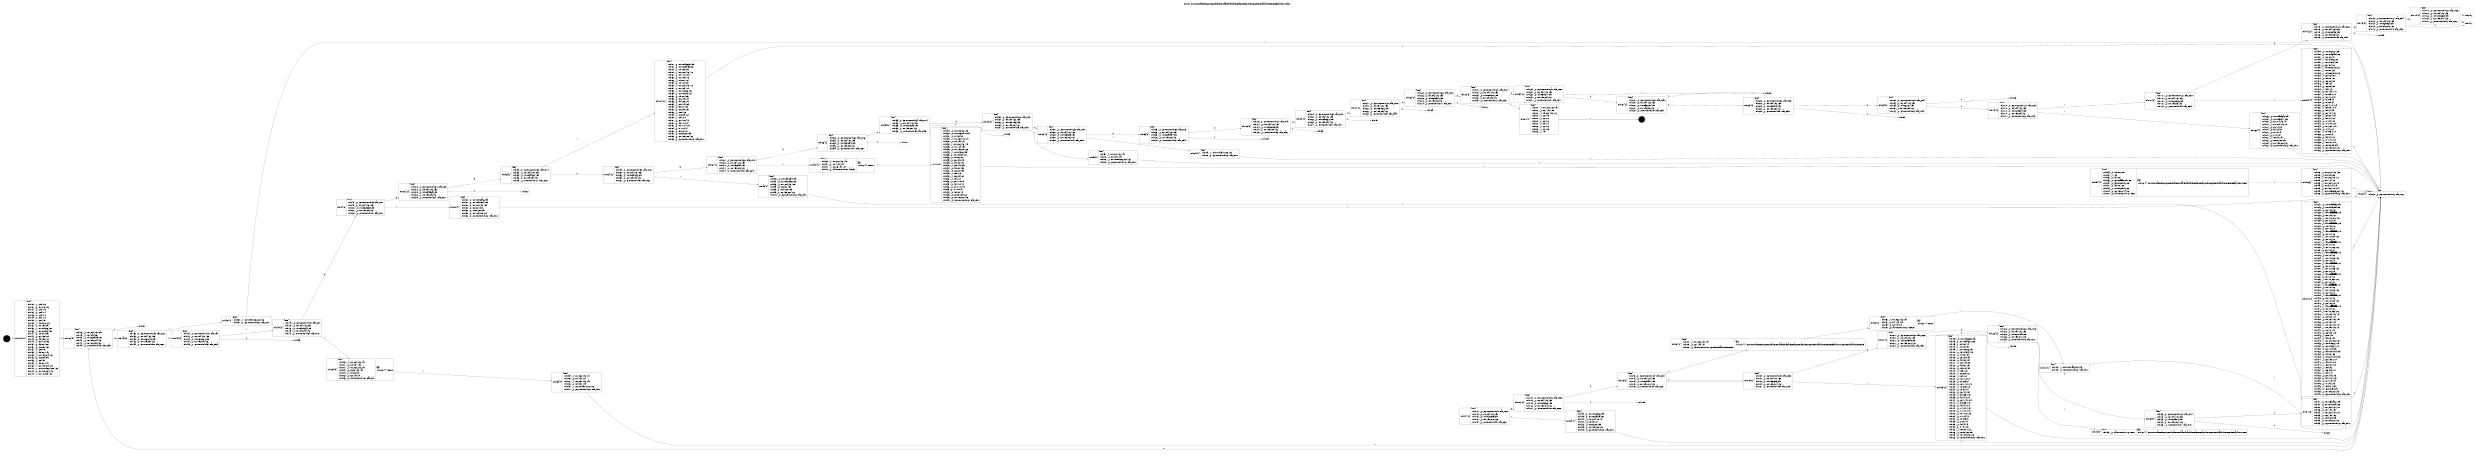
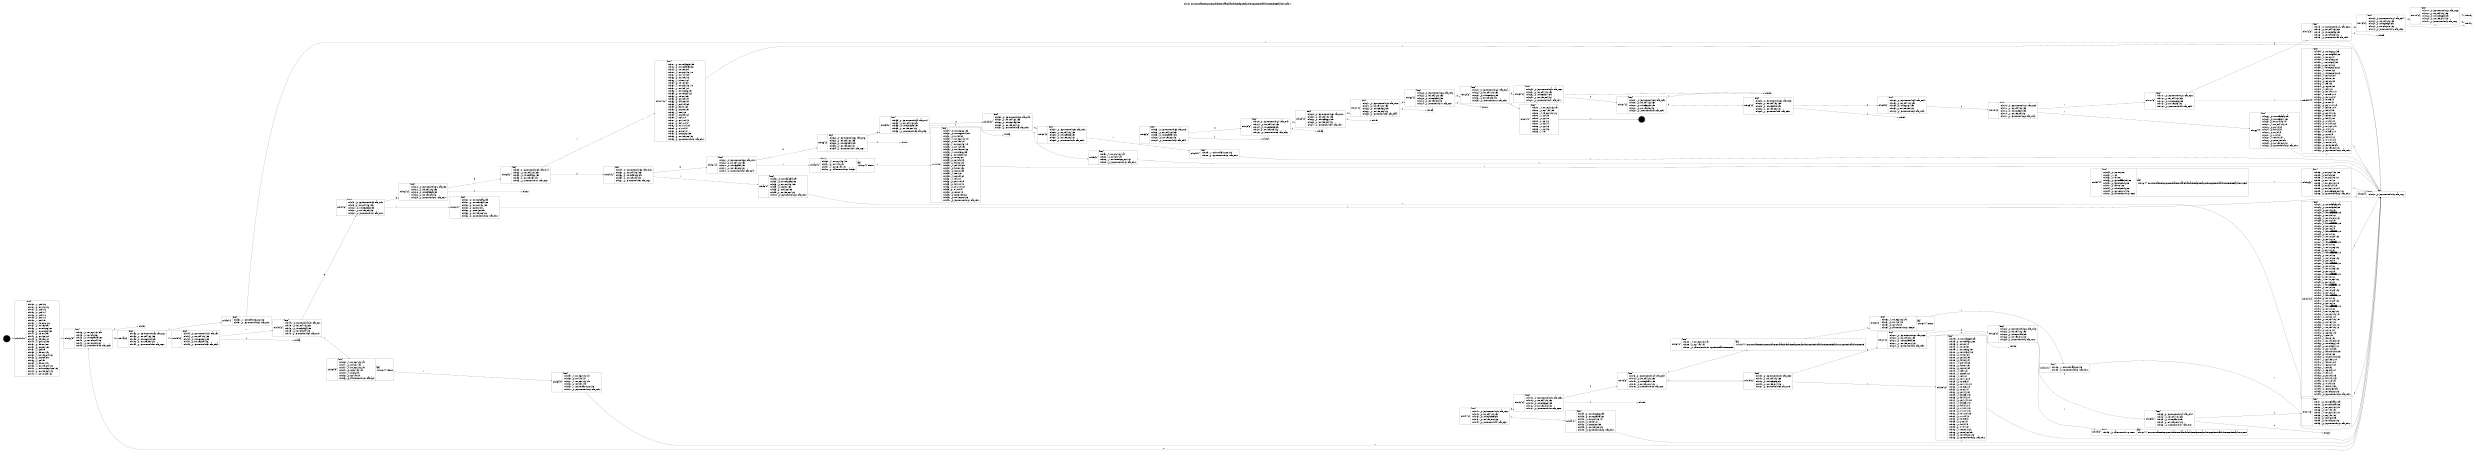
(2013, 98) -> none
(1112, 135) -> none
